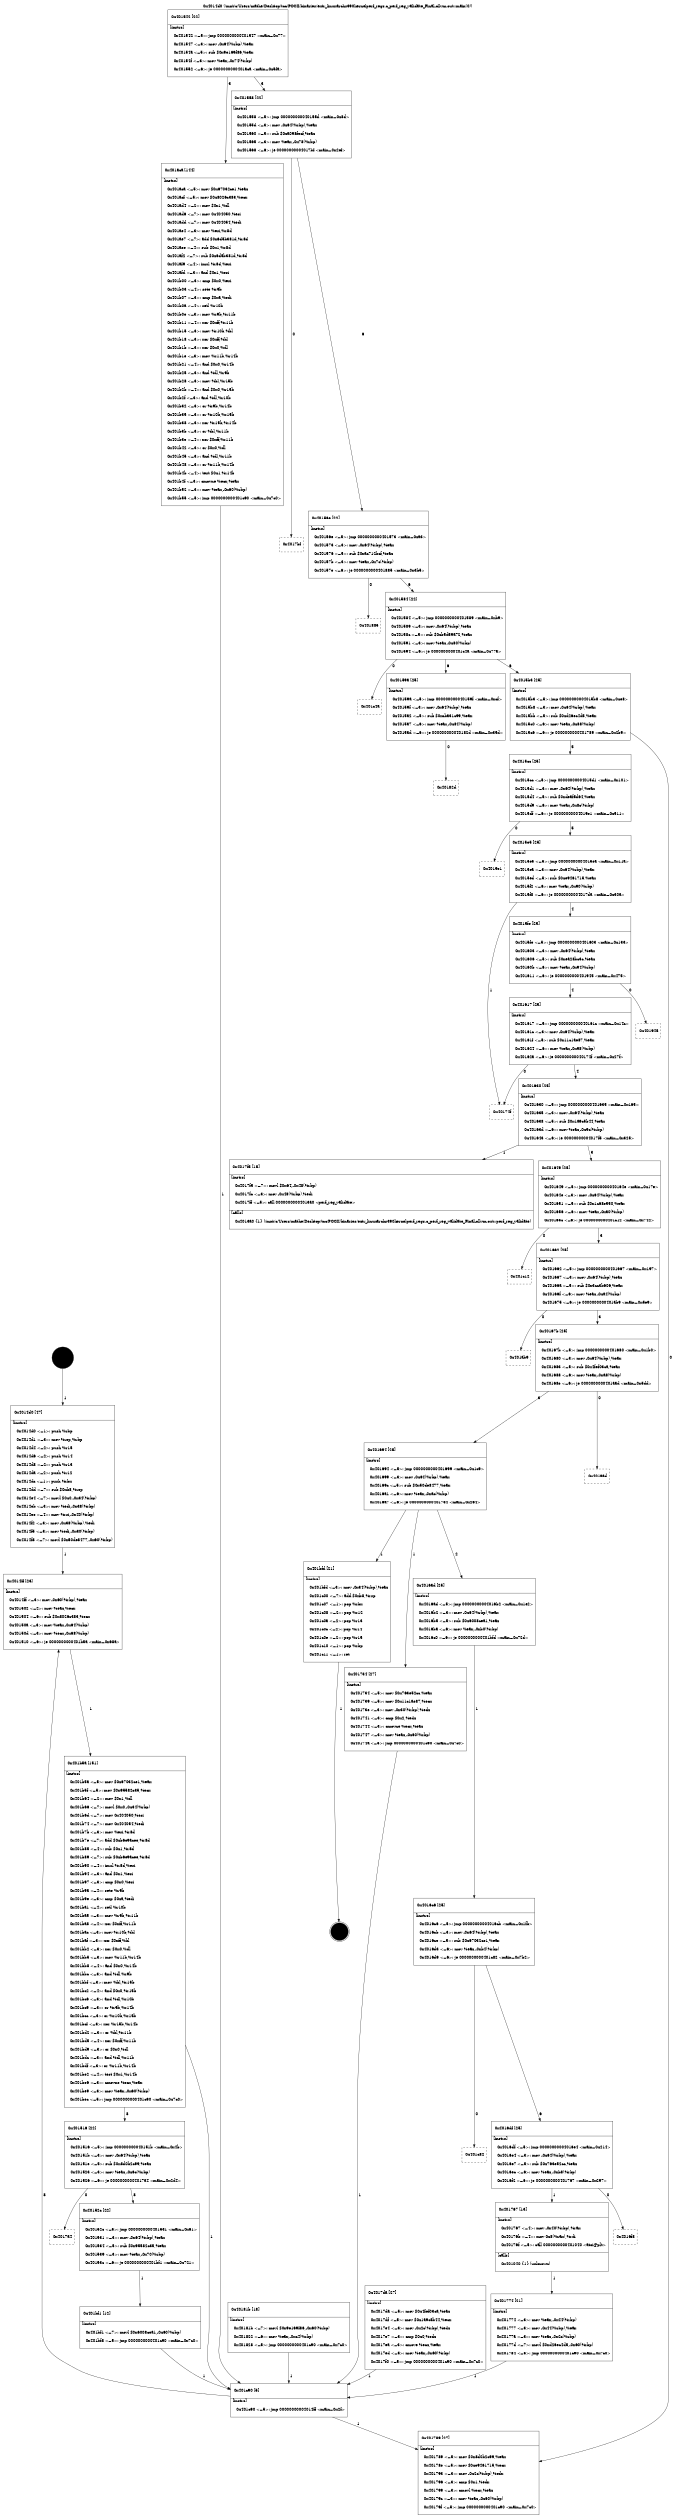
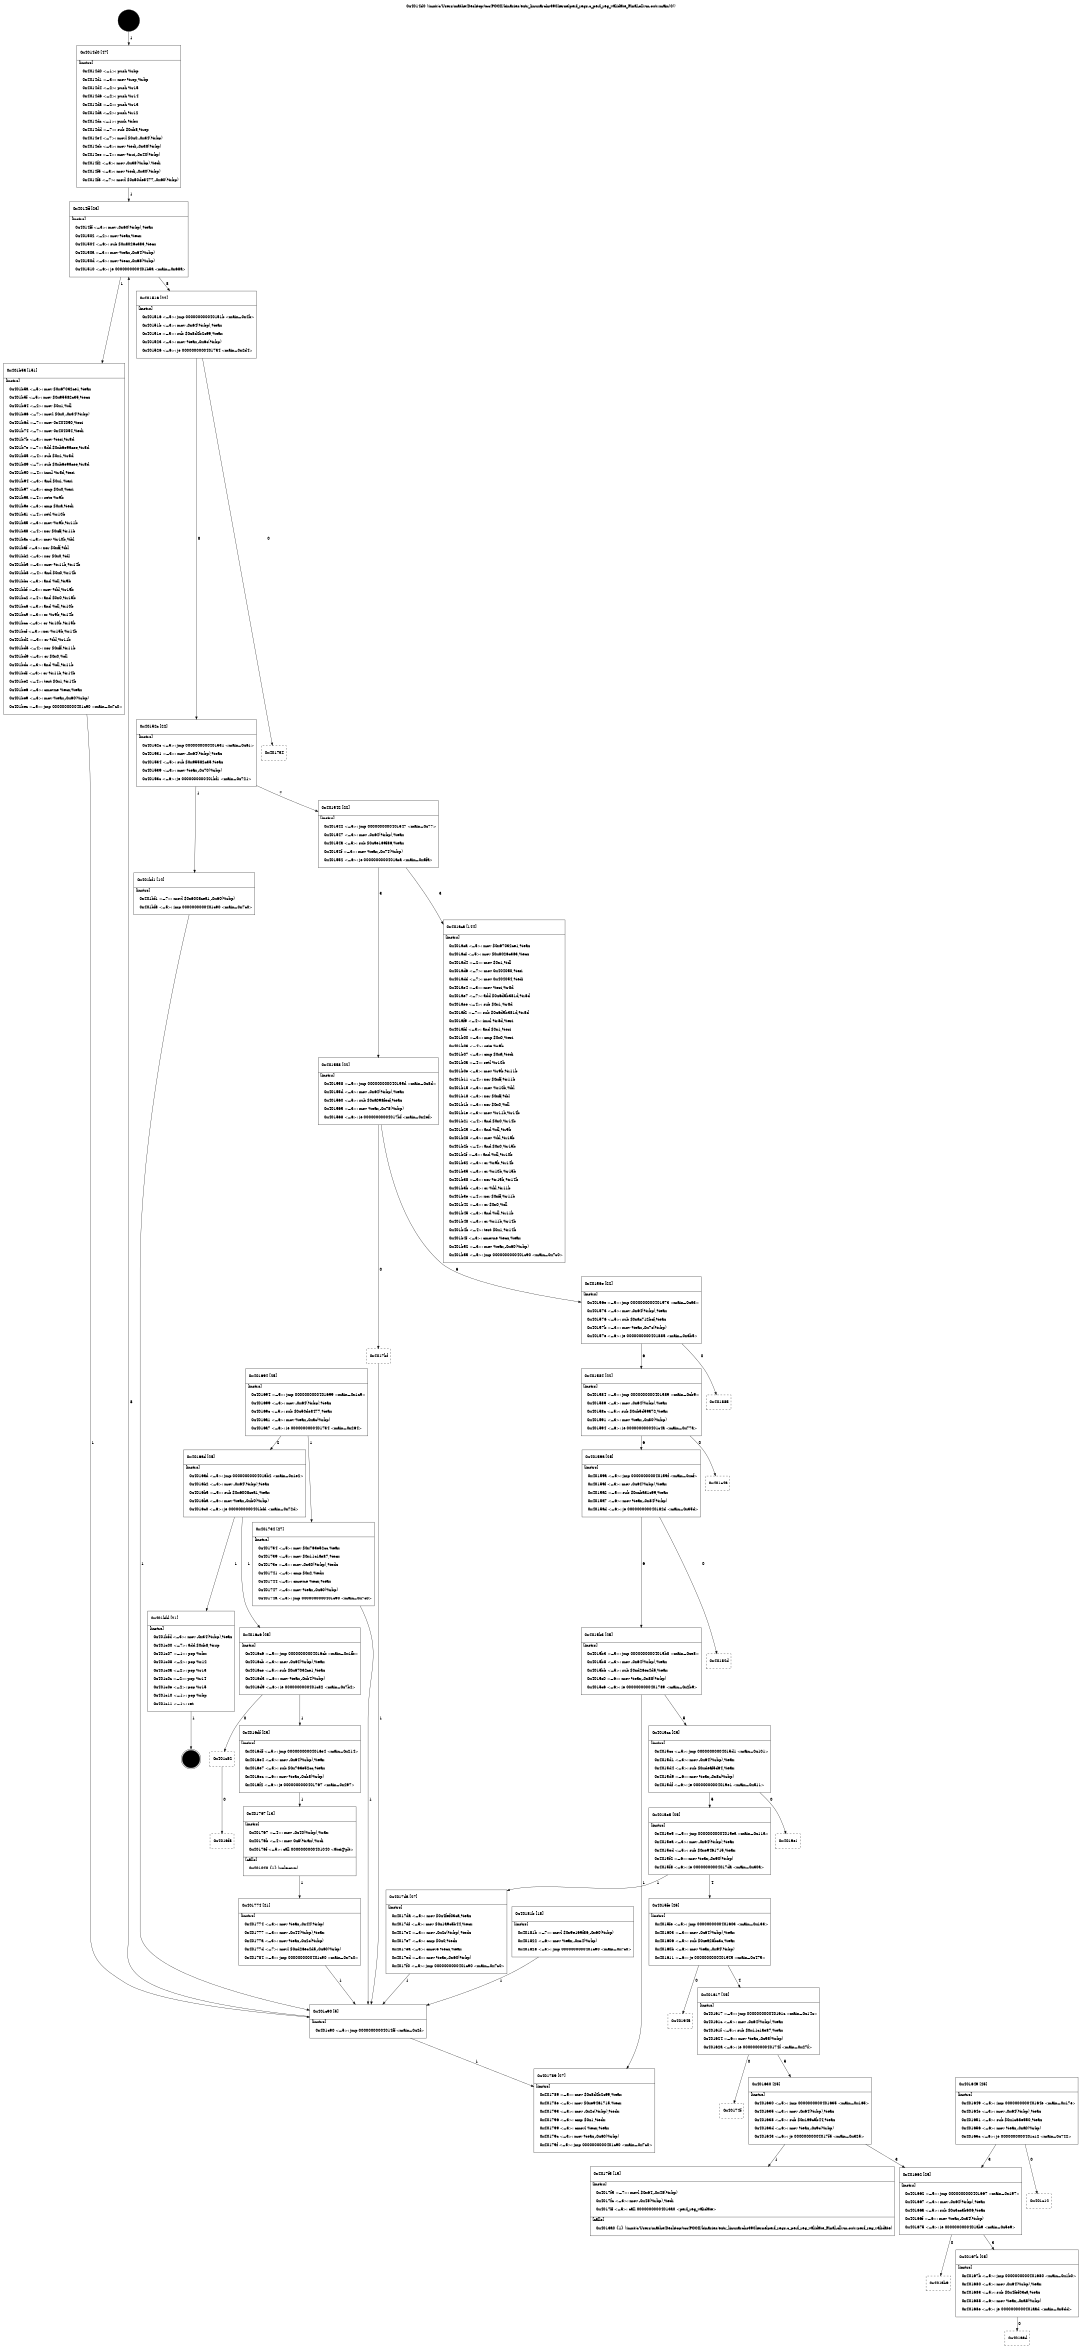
(507, 665) -> (641, 1571)
none -> (286, 798)
(488, 1000) -> (590, 1888)
(577, 1072) -> (784, 2062)
(589, 1152) -> (884, 2155)
(670, 1358) -> (643, 1883)
(512, 1416) -> none
(220, 1447) -> (378, 1683)
(392, 1535) -> (221, 1563)
(125, 2113) -> (163, 283)
(540, 2114) -> (302, 1719)
(613, 2206) -> (222, 1799)
